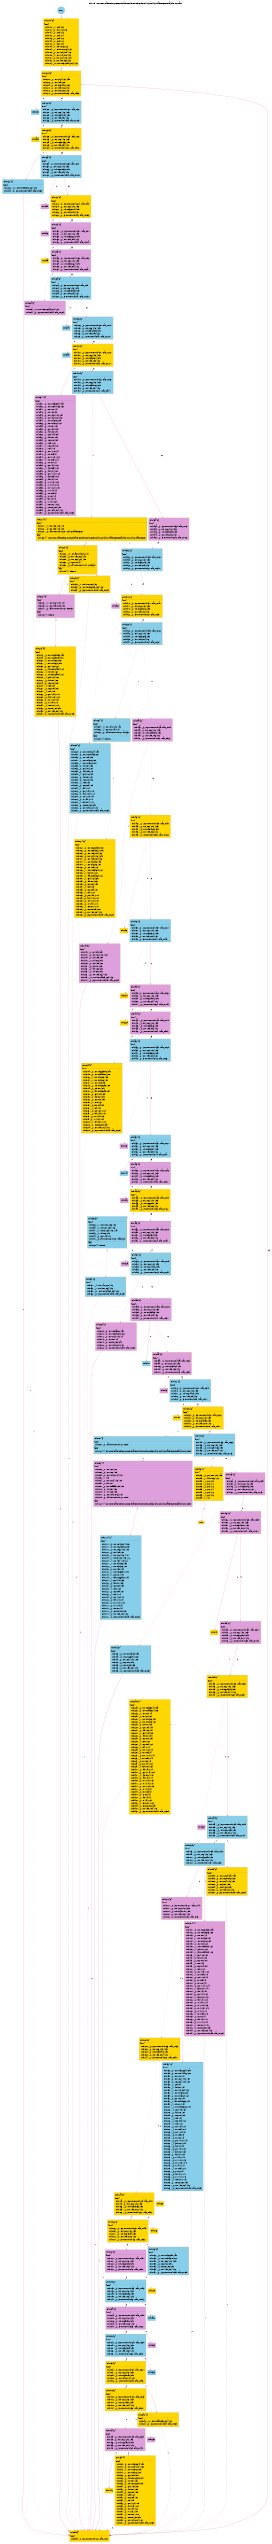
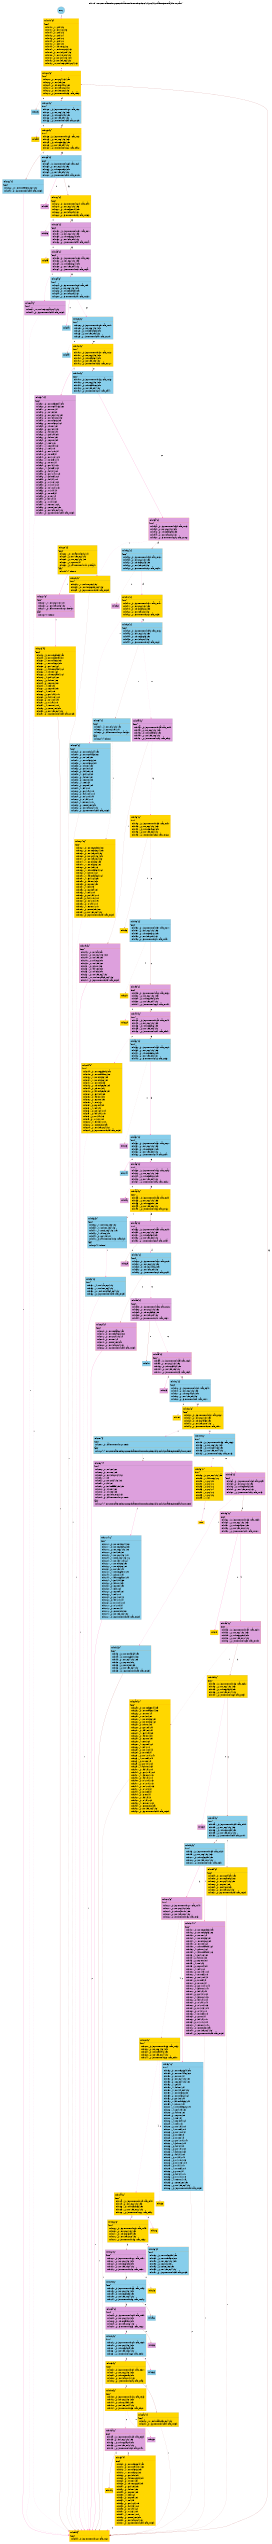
(91, 529) -> none
